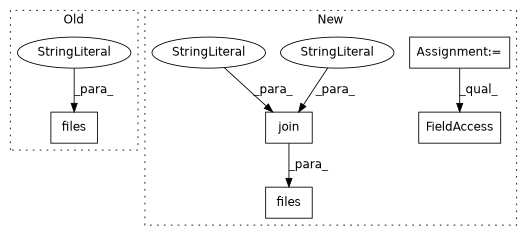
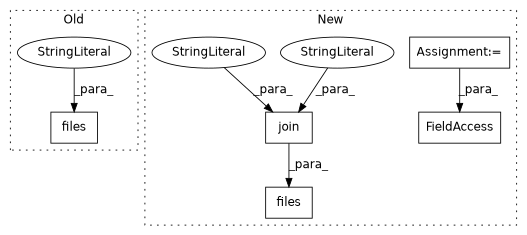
(479, 90) -> (479, 90)
